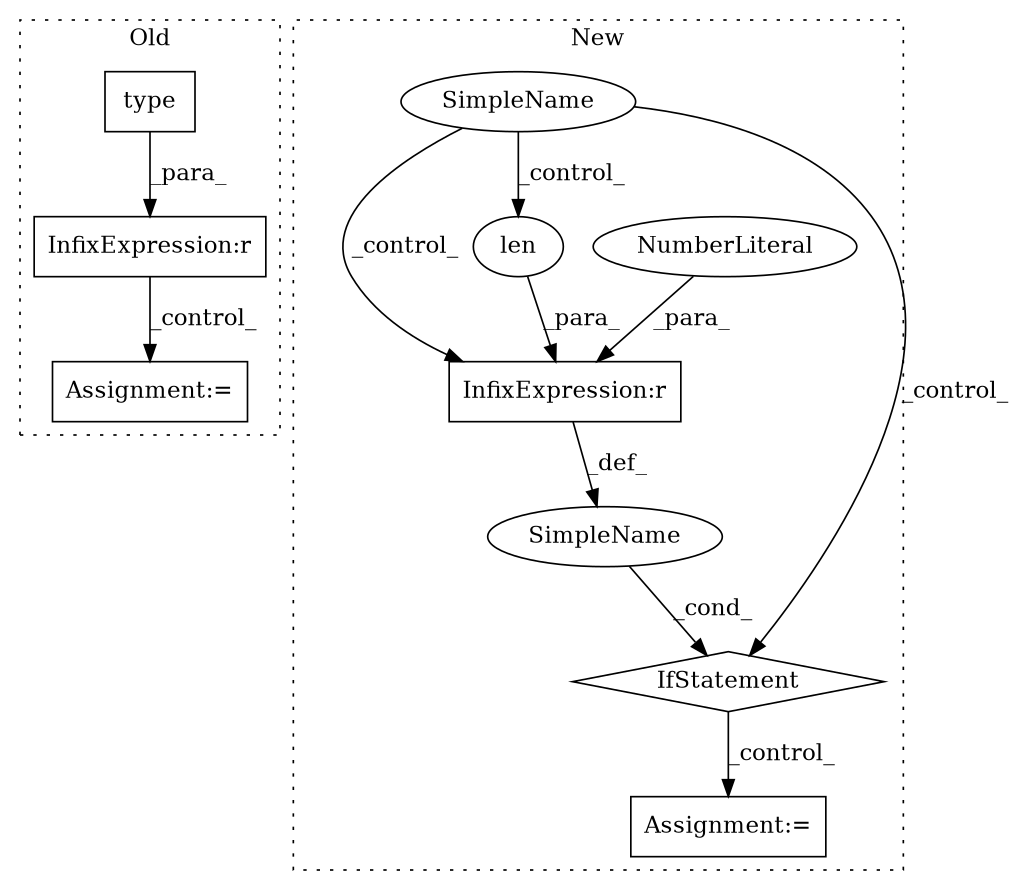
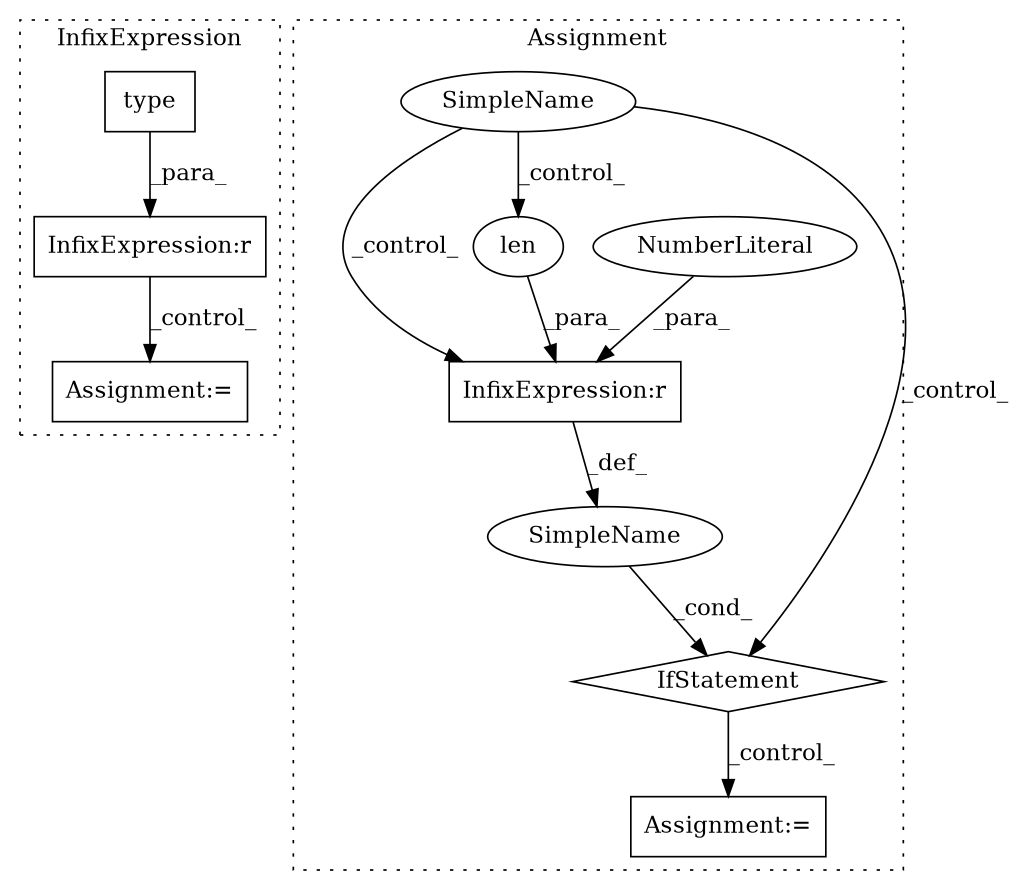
(150, 39) -> (150, 39)
(598, 39) -> (598, 39)
